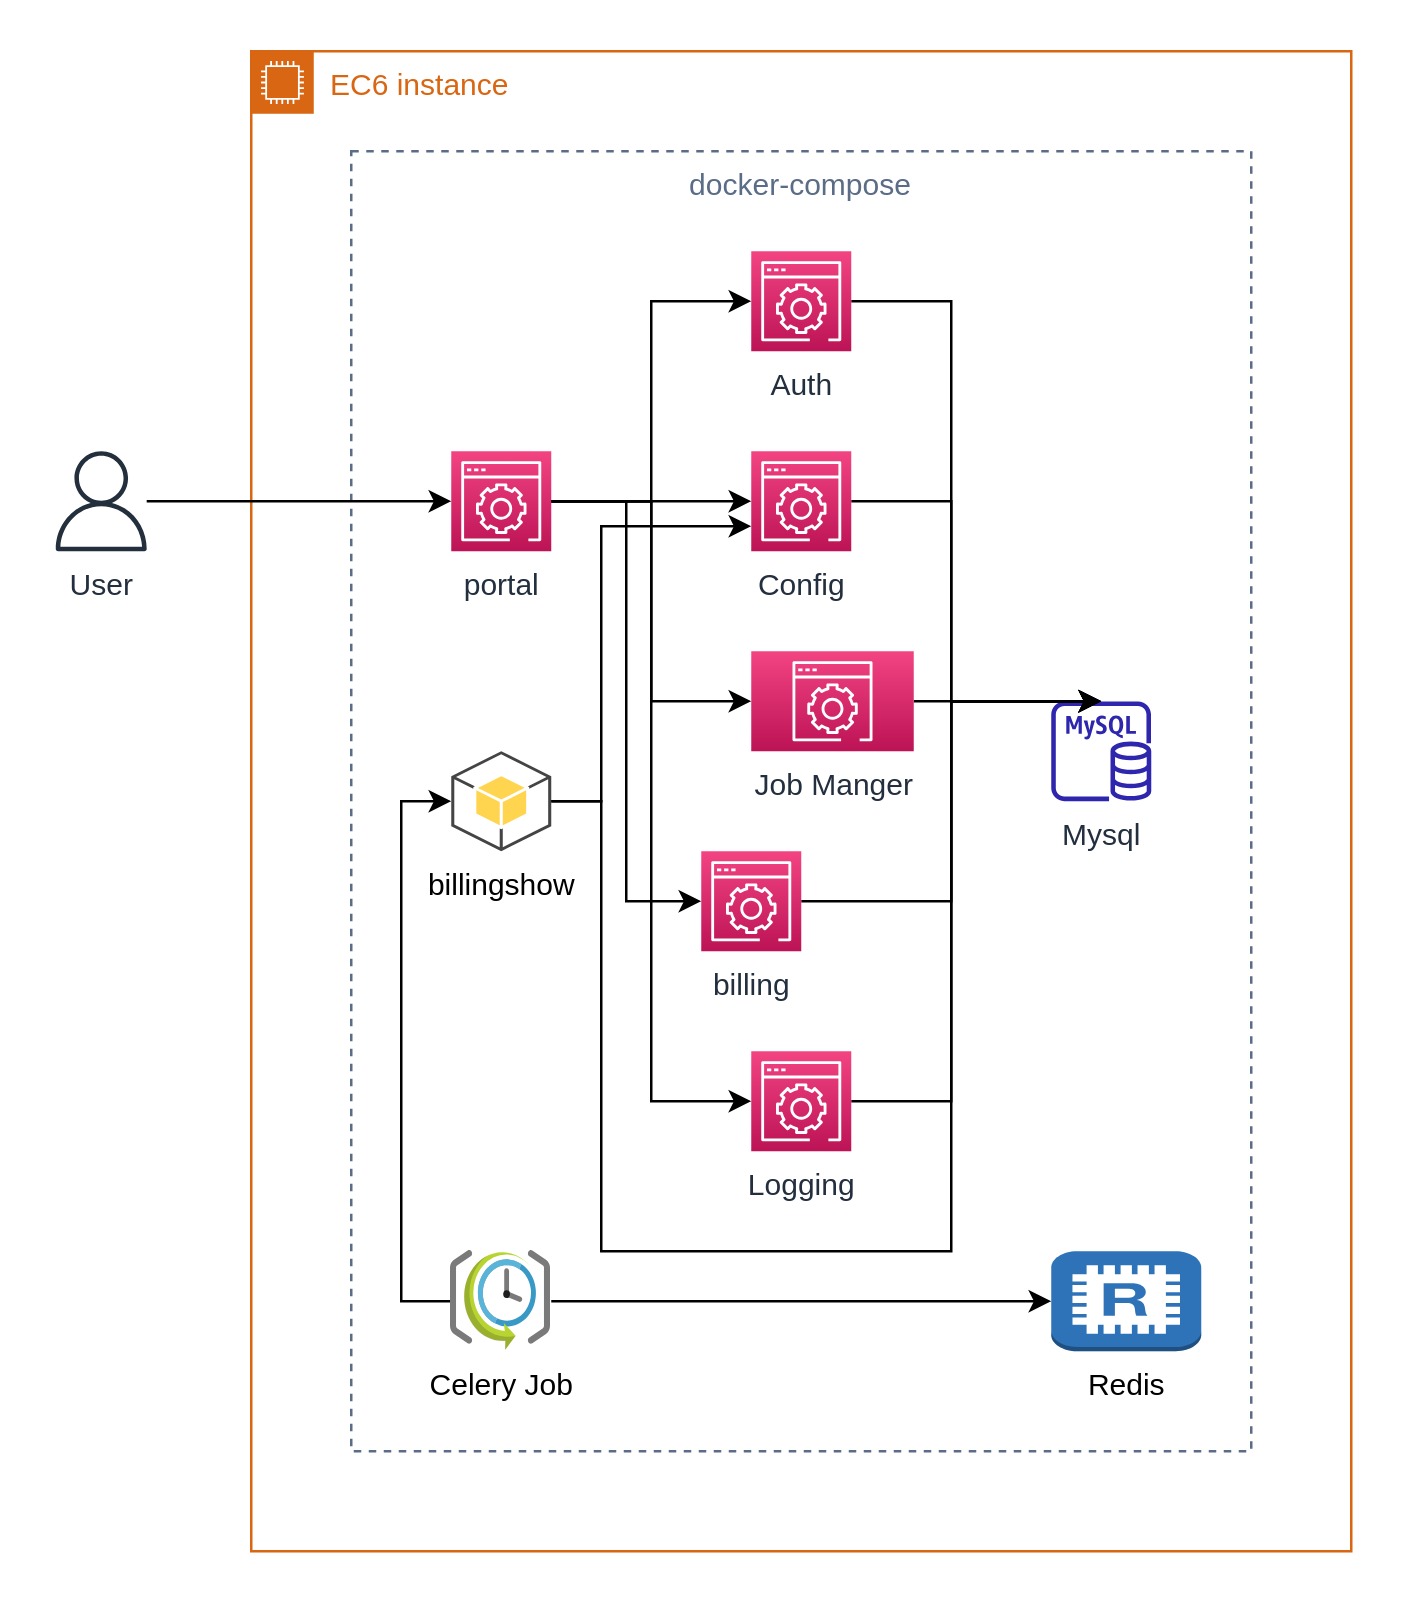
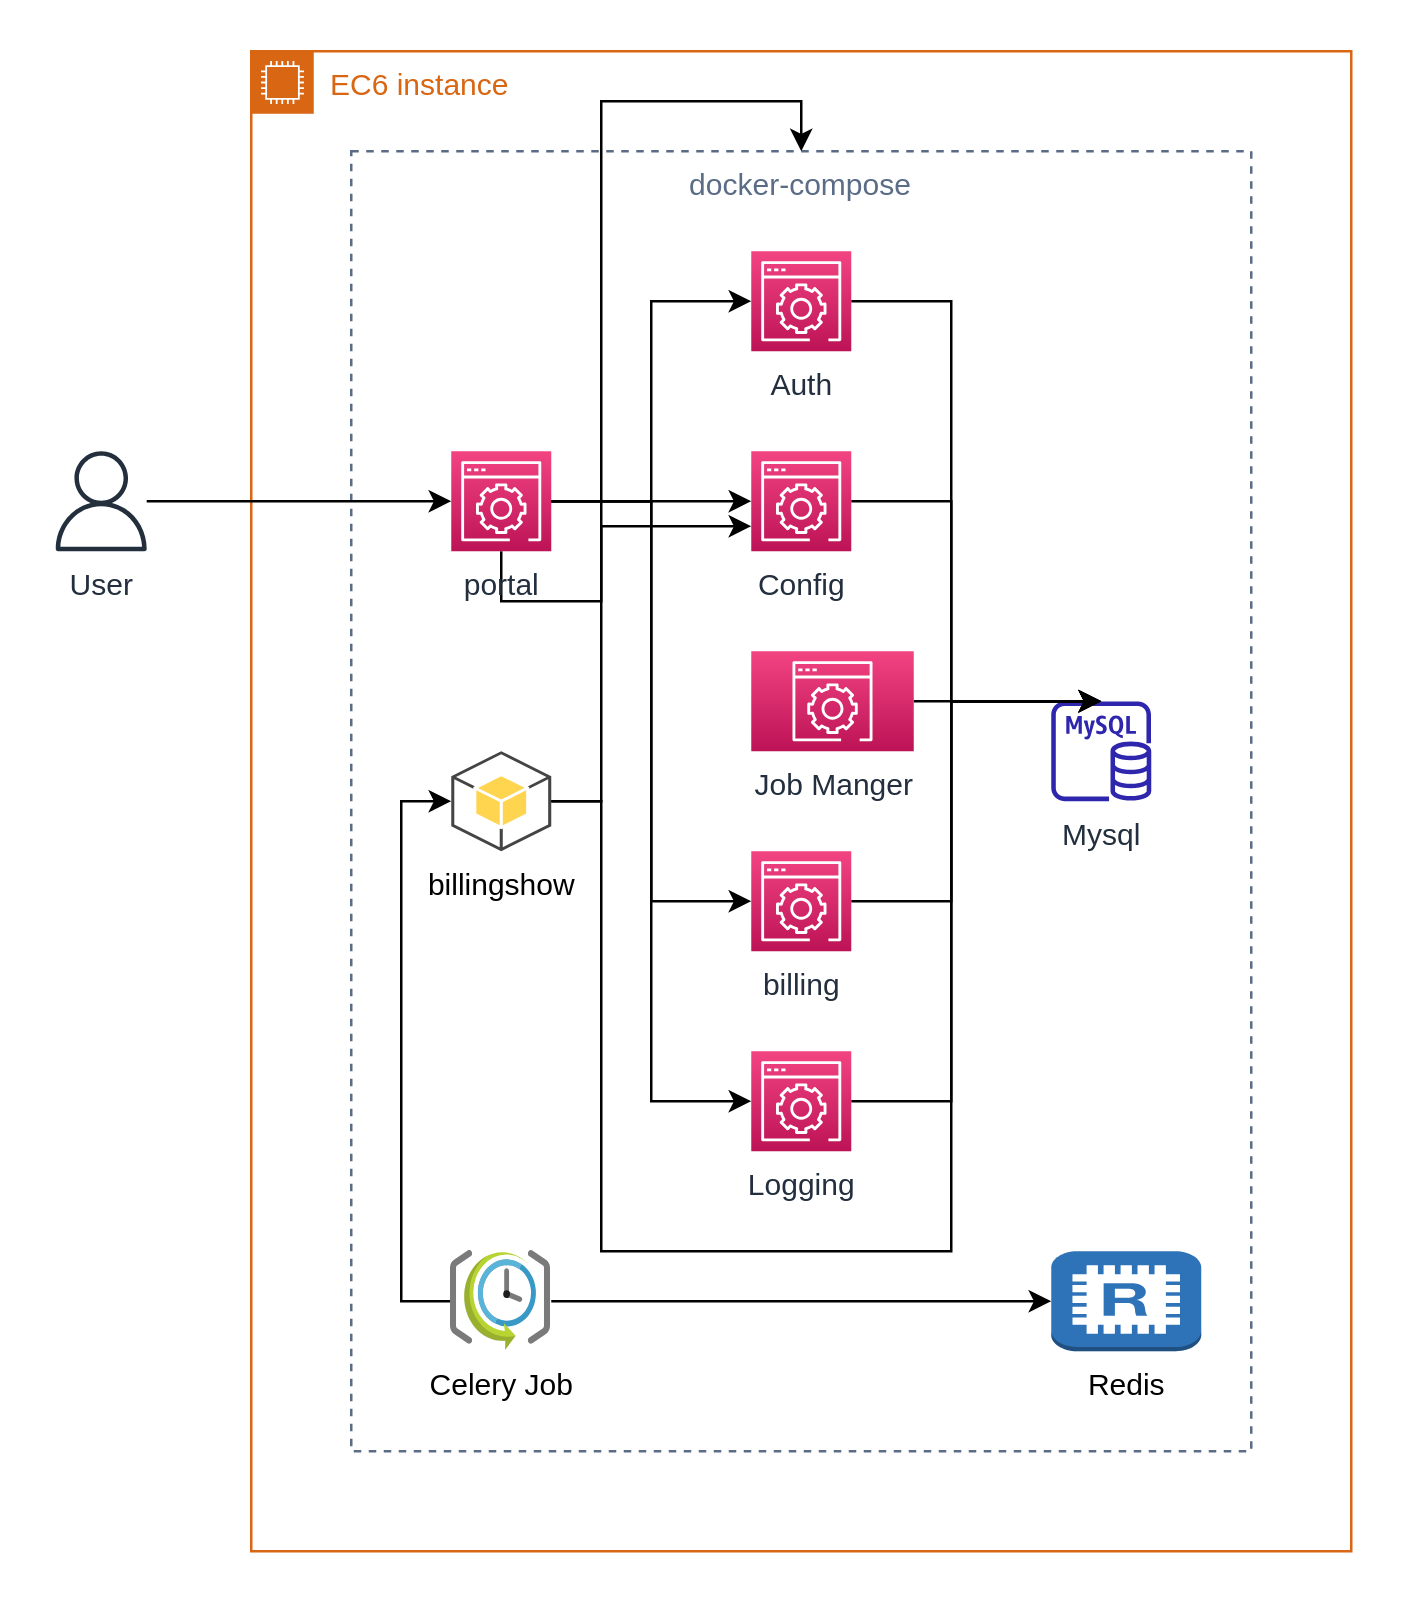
(695, 701) -> (601, 182)
(751, 901) -> (801, 901)
